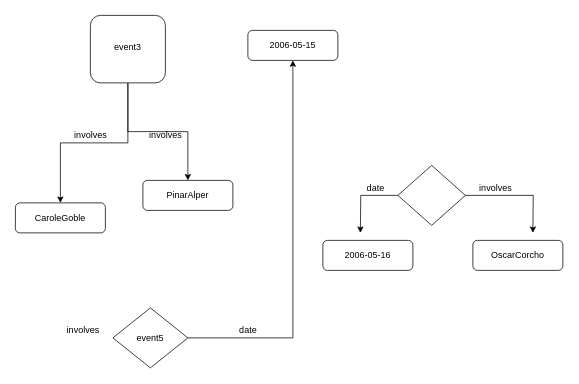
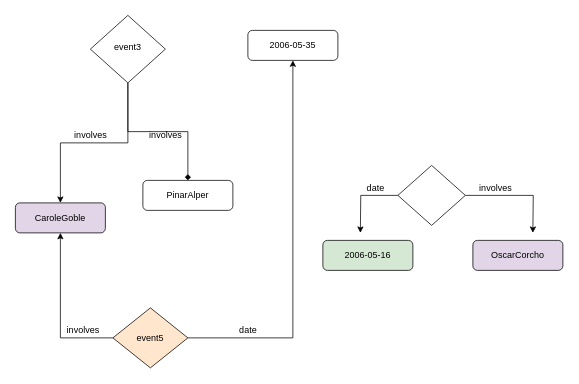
(293, 45) -> (293, 45)
(128, 49) -> (128, 49)
(188, 174) -> (188, 173)
(60, 218) -> (60, 218)
(368, 255) -> (368, 255)
(518, 255) -> (518, 255)
none -> (60, 289)
(150, 338) -> (150, 338)
